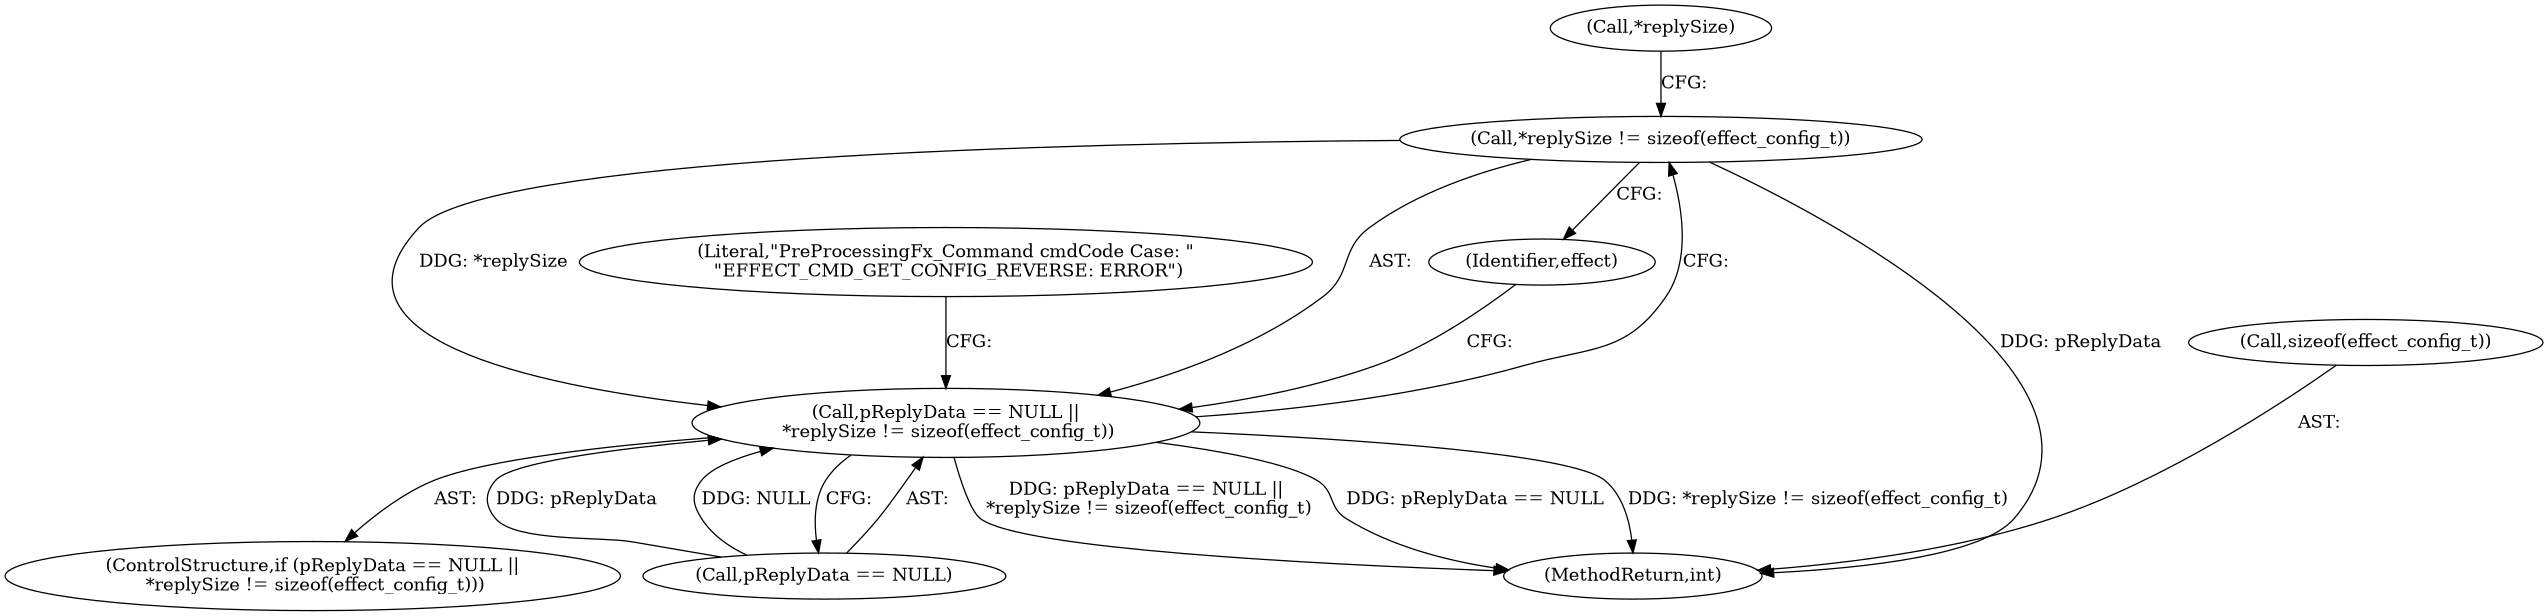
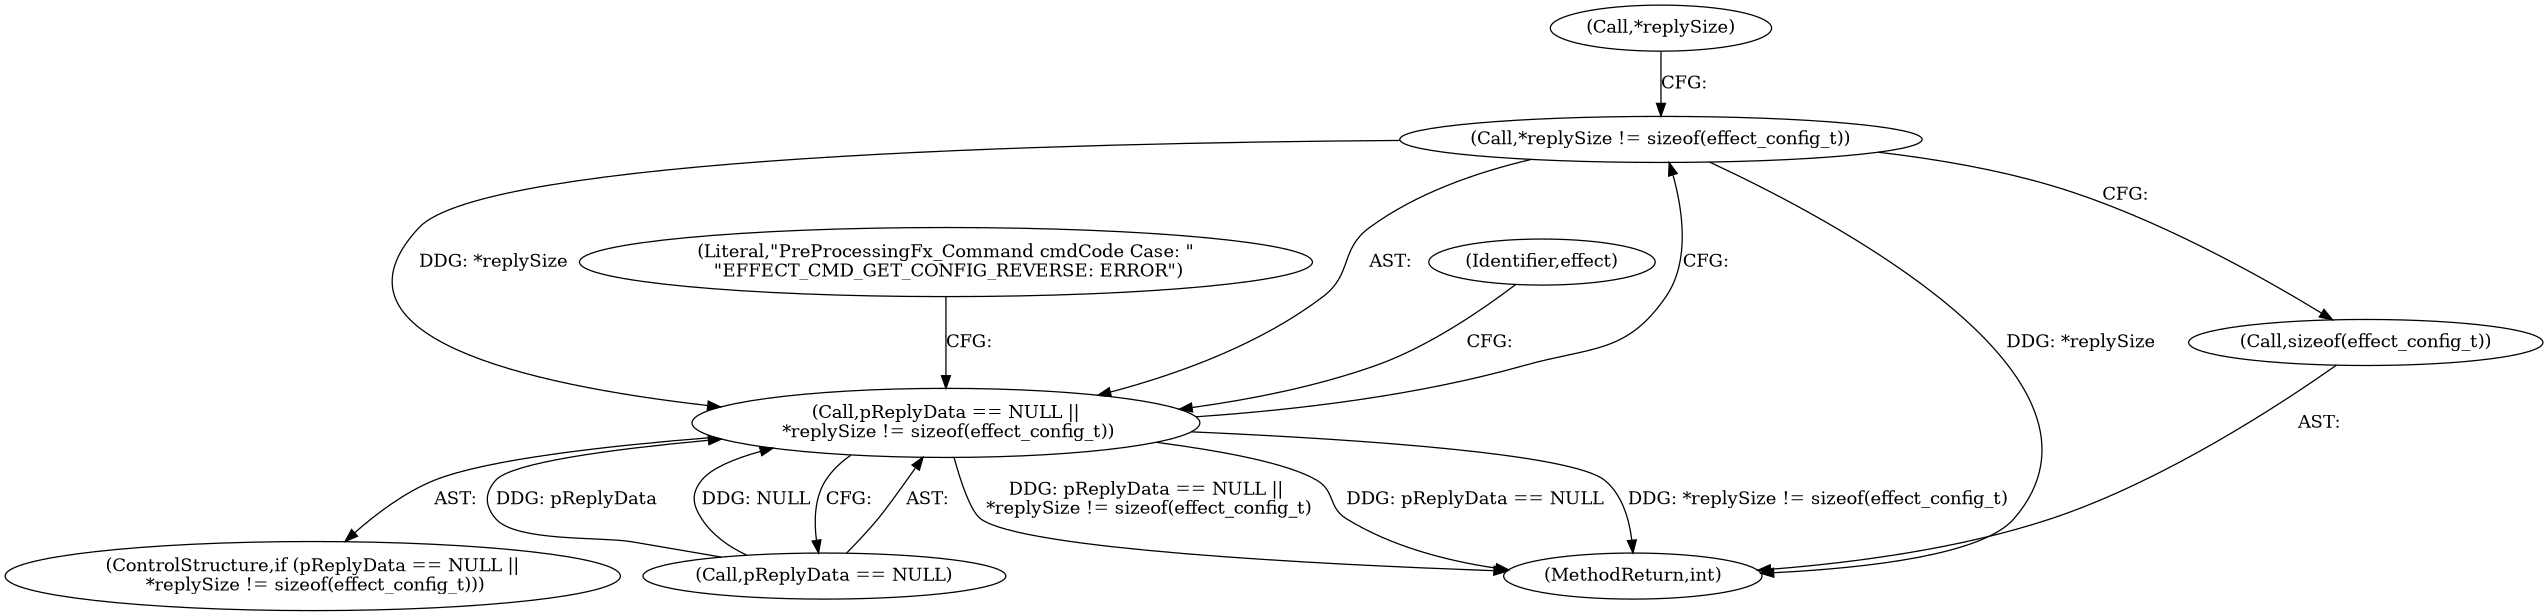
(1606, 196) -> (2109, 206)
(2081, 342) -> (2081, 342)
